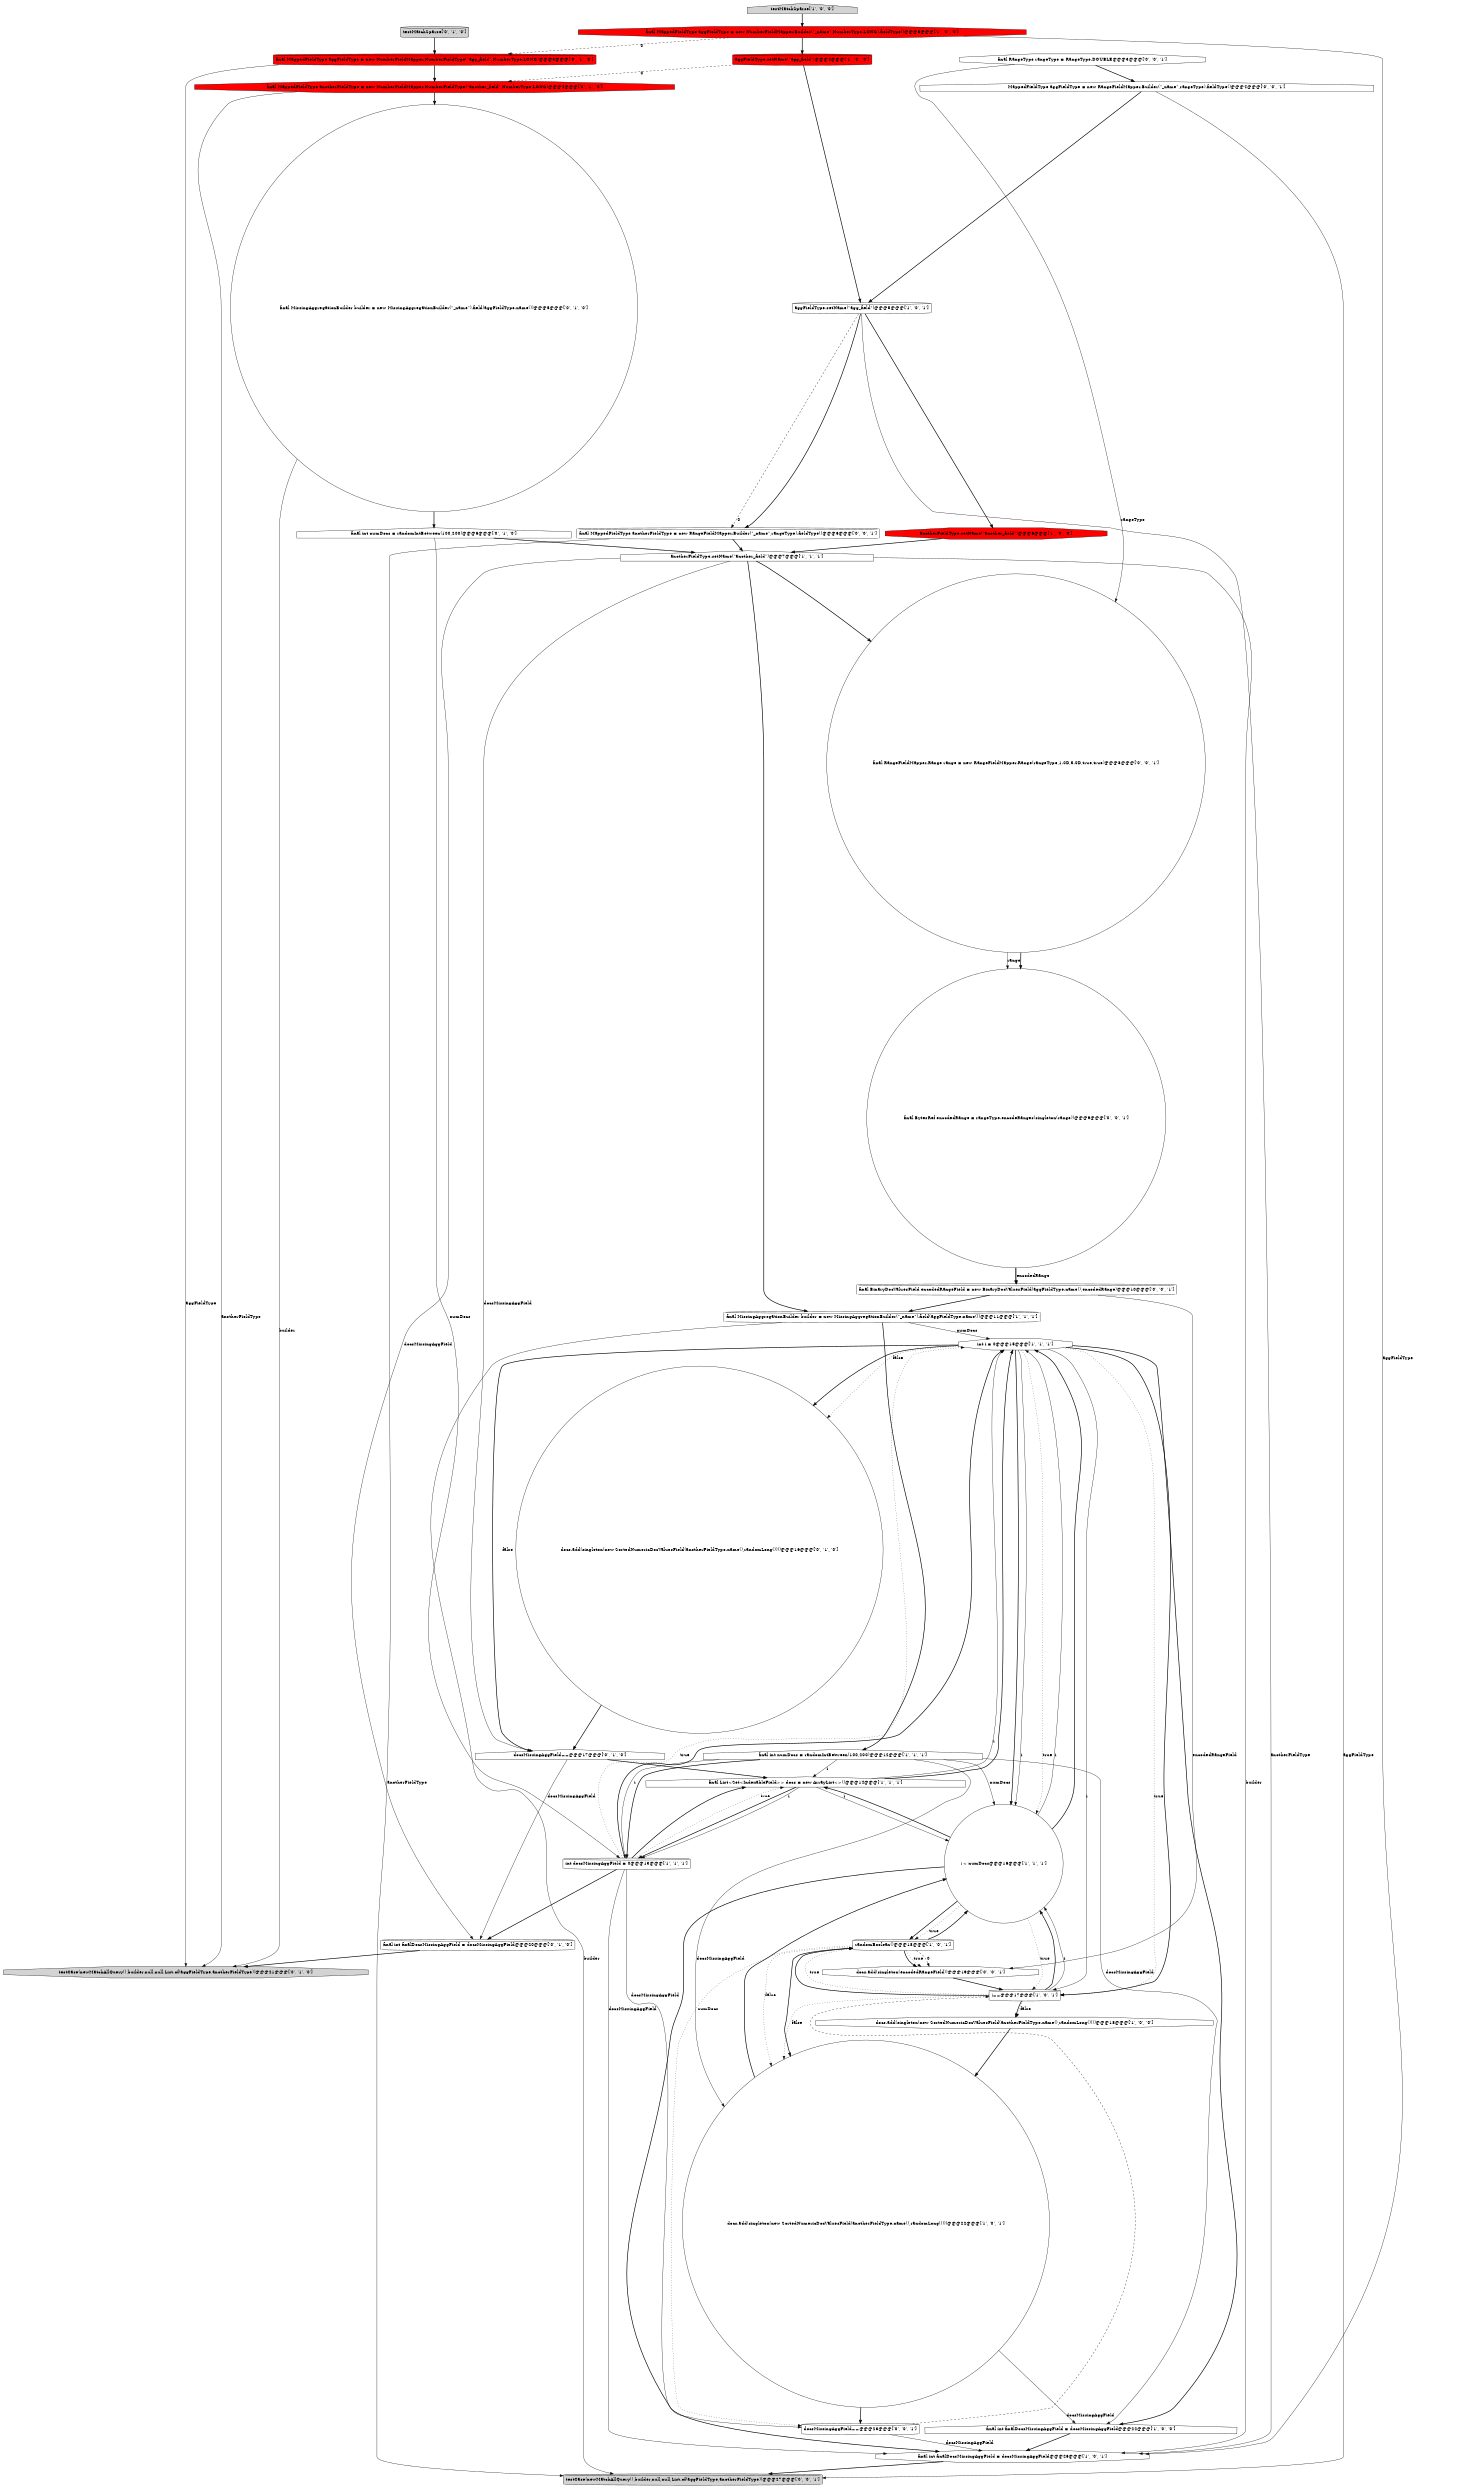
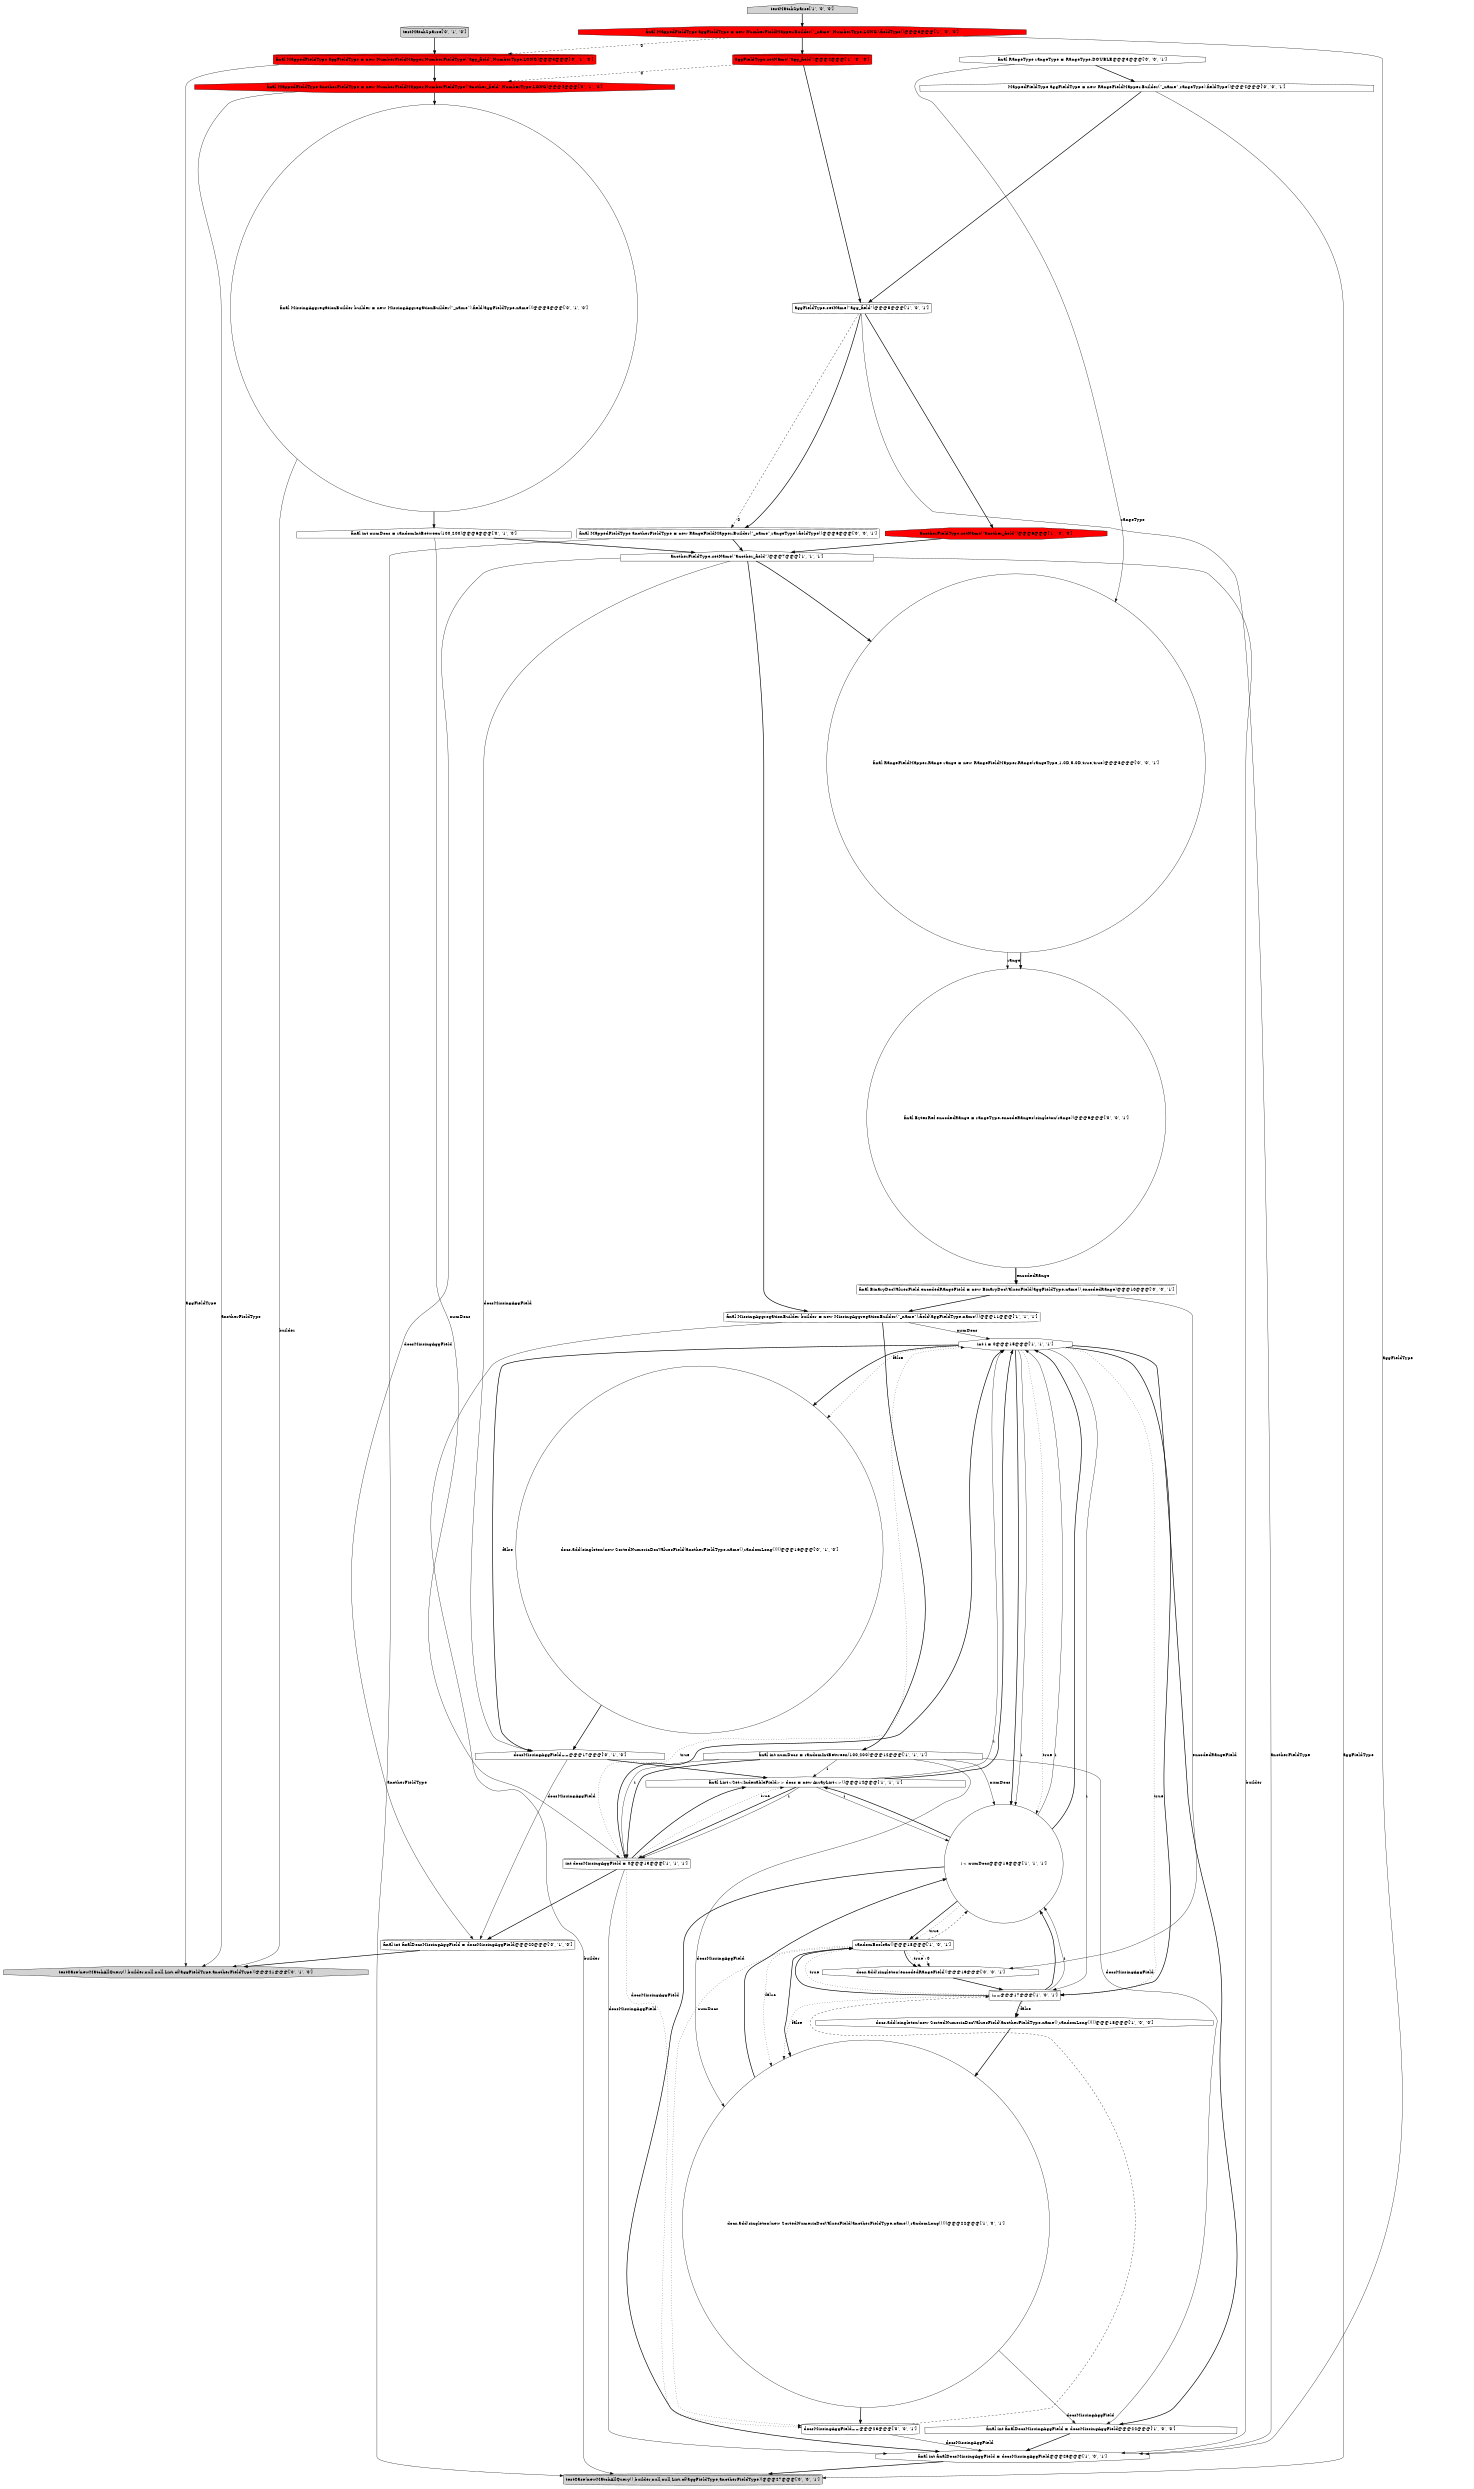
(948, 1928) -> (948, 1928)
(1039, 1953) -> none
(666, 2192) -> (666, 2192)
